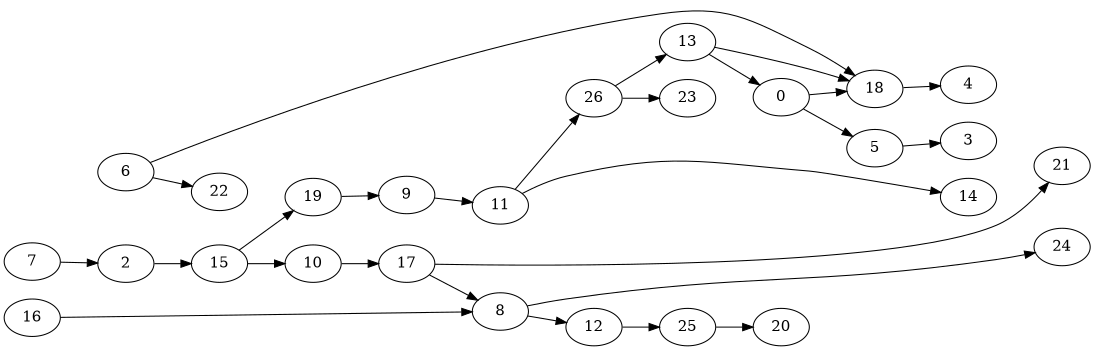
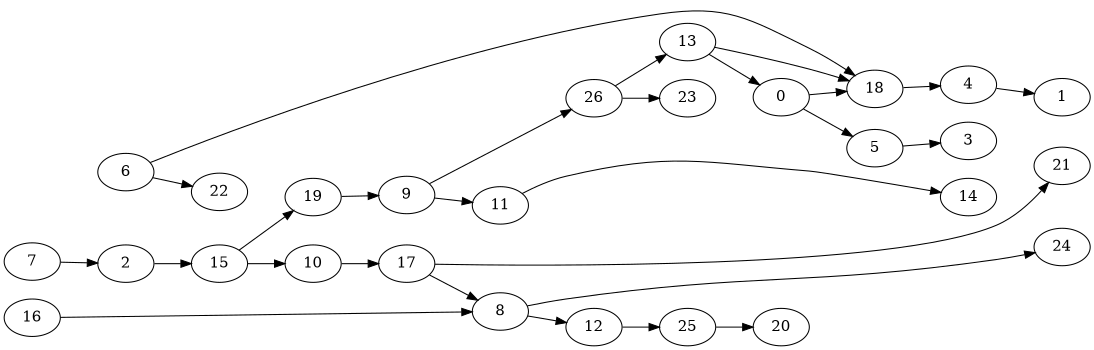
none -> (1062, 97)
(544, 156) -> (496, 149)
